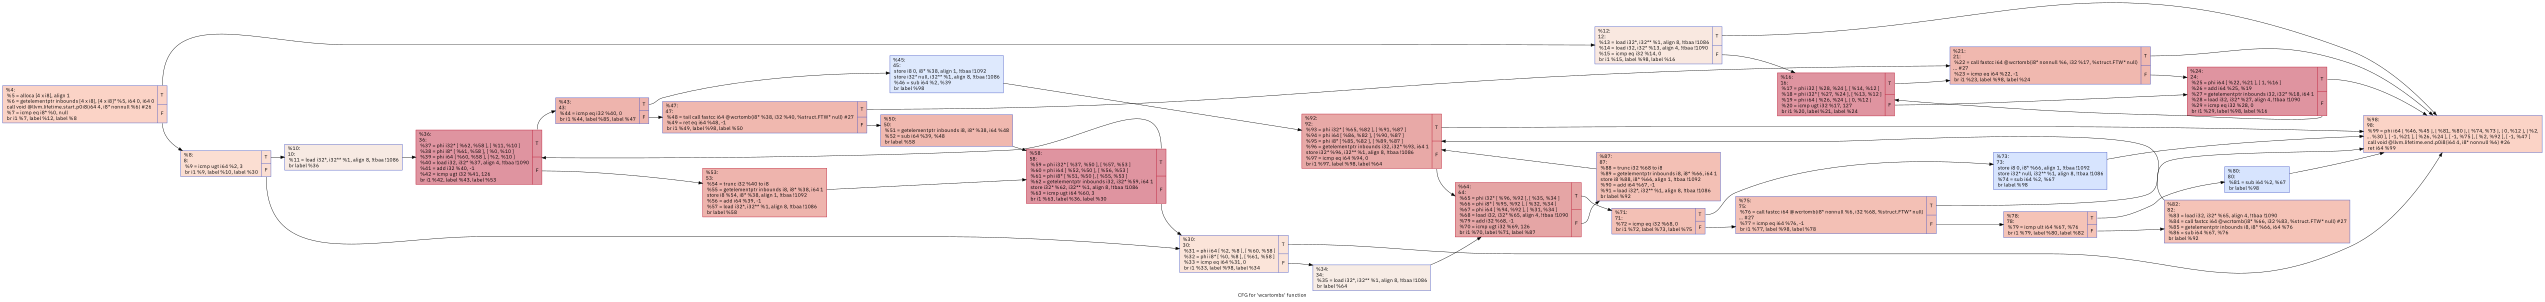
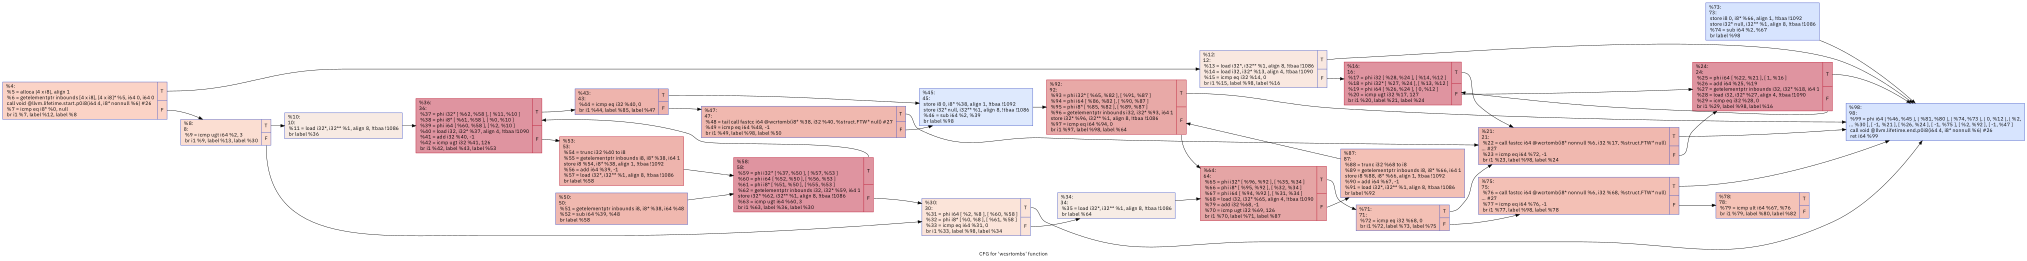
(1986, 74) -> (1514, 154)
(696, 123) -> (737, 127)
(872, 125) -> (915, 129)
(2453, 134) -> (1935, 122)
(1842, 167) -> (1470, 190)
(221, 172) -> (221, 141)
(2257, 180) -> none
(2257, 222) -> none
